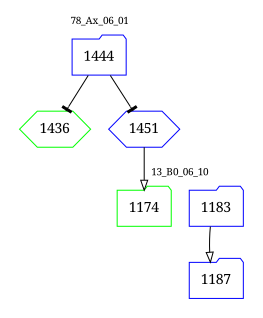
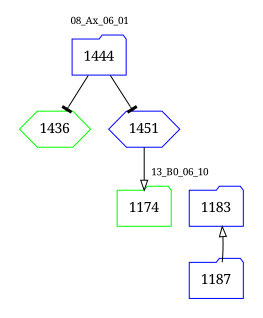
(100, 22) -> (100, 22)
(210, 239) -> (223, 249)
